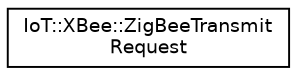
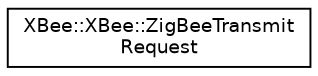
(148, 38) -> (159, 38)
